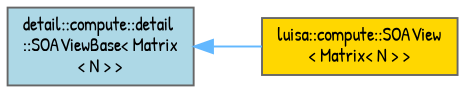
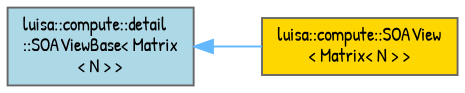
(101, 47) -> (101, 47)
